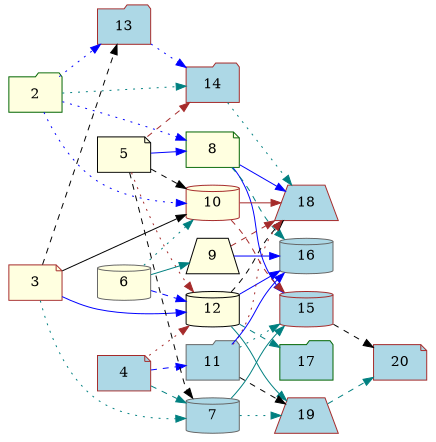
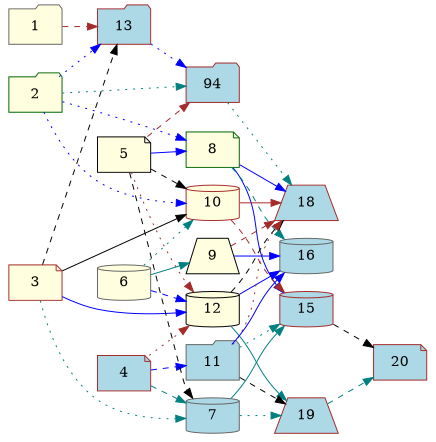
none -> (35, 27)
(213, 85) -> (213, 85)
(306, 362) -> none
